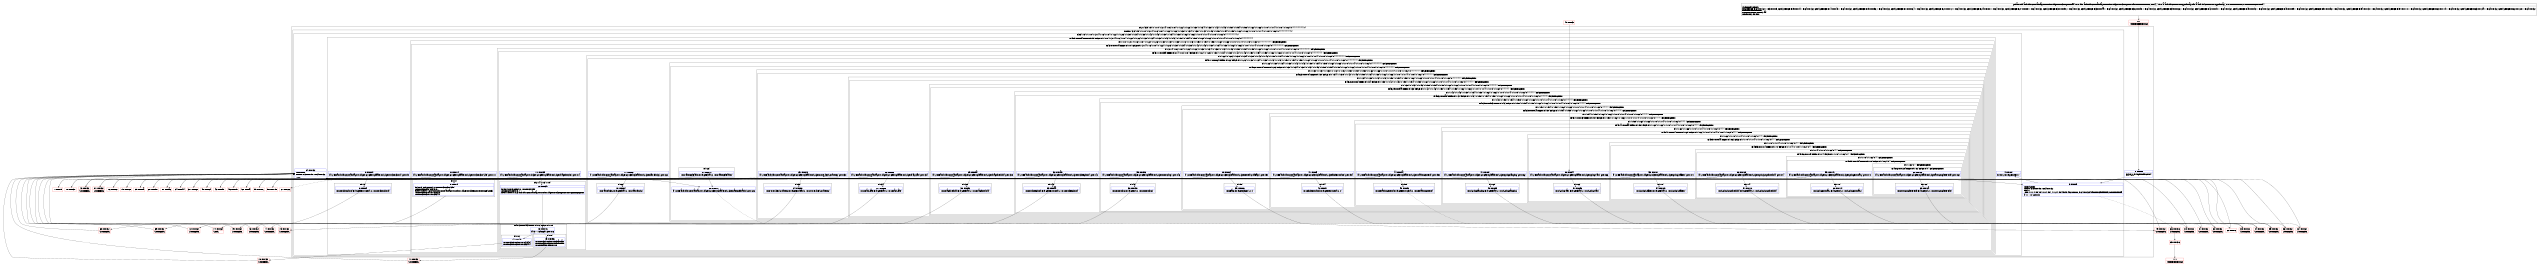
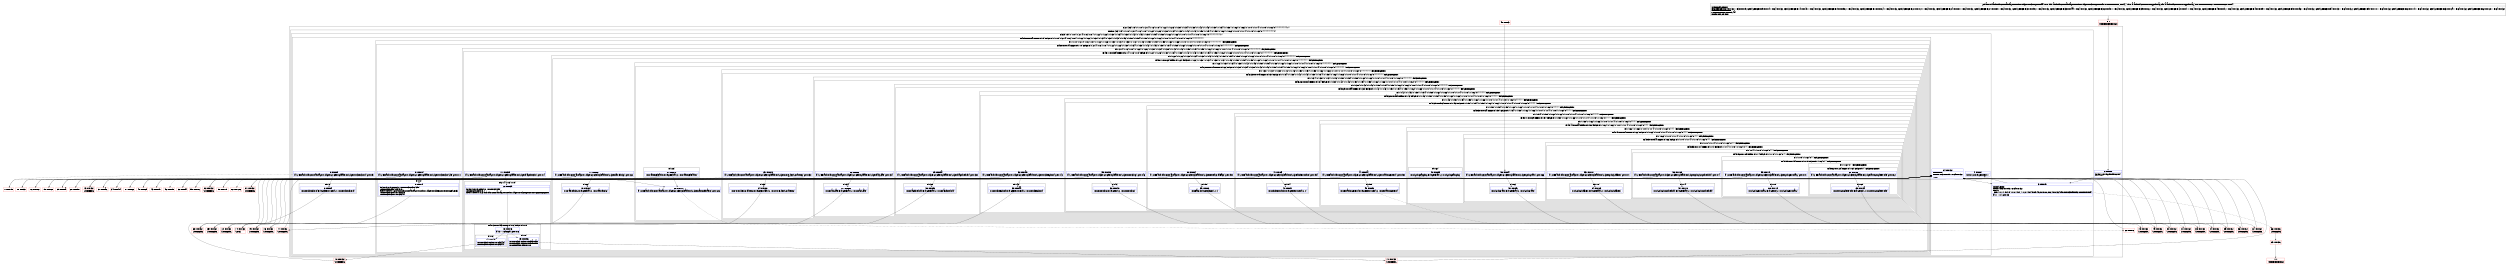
(1485, 174) -> none
